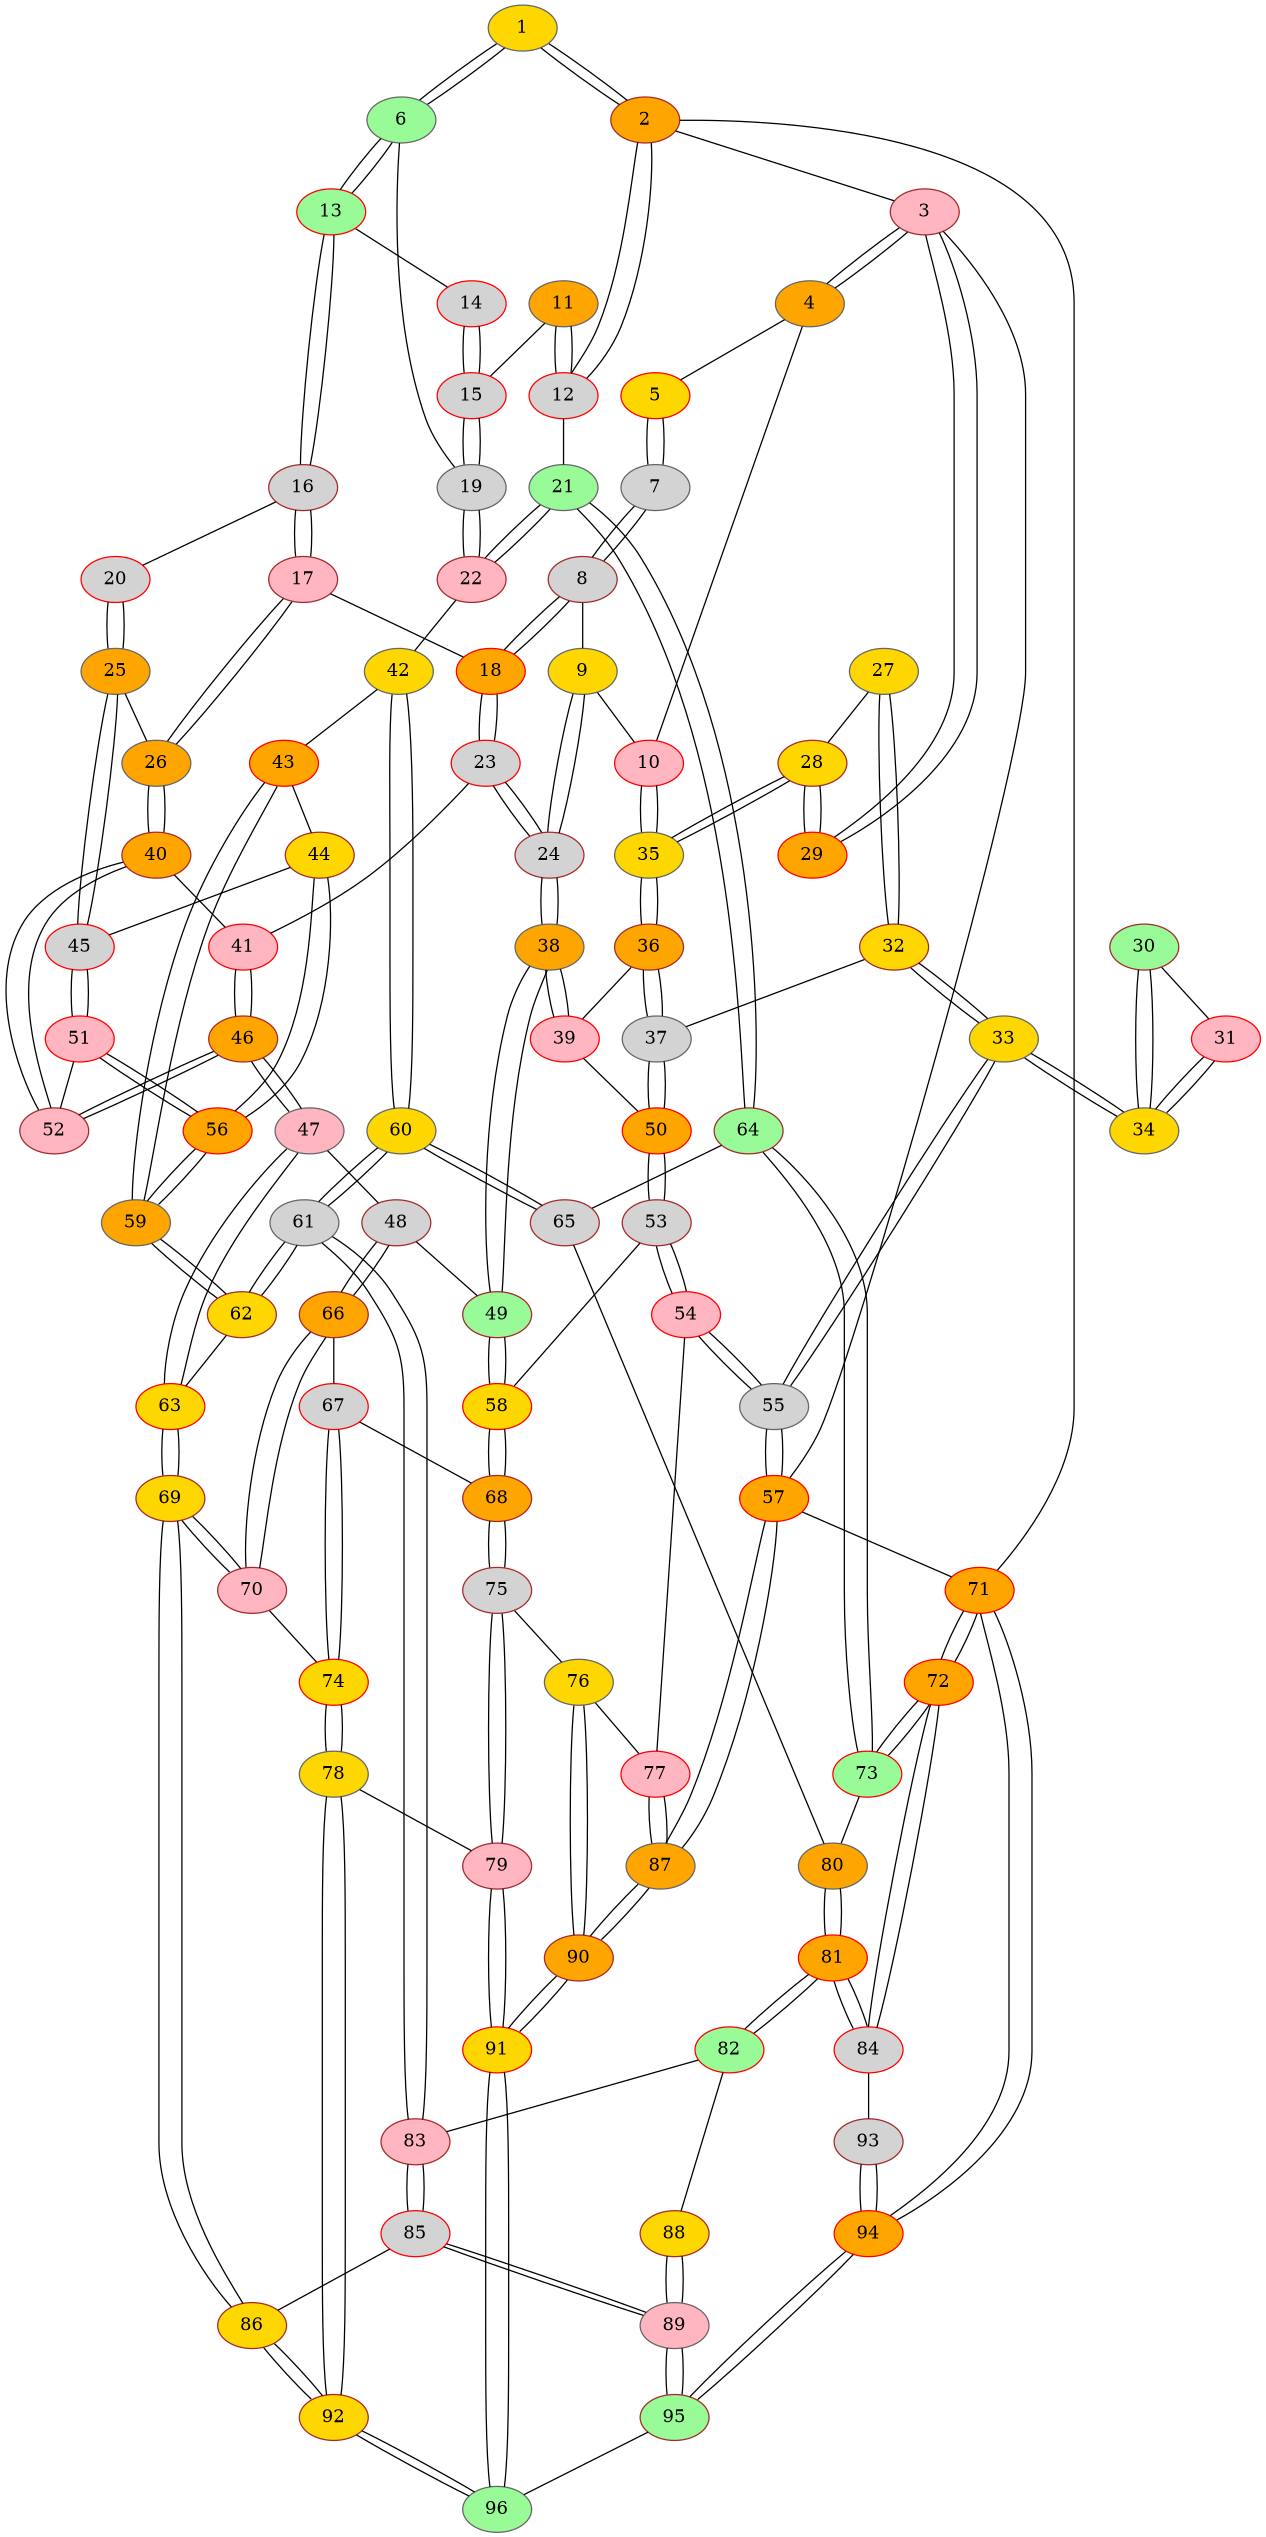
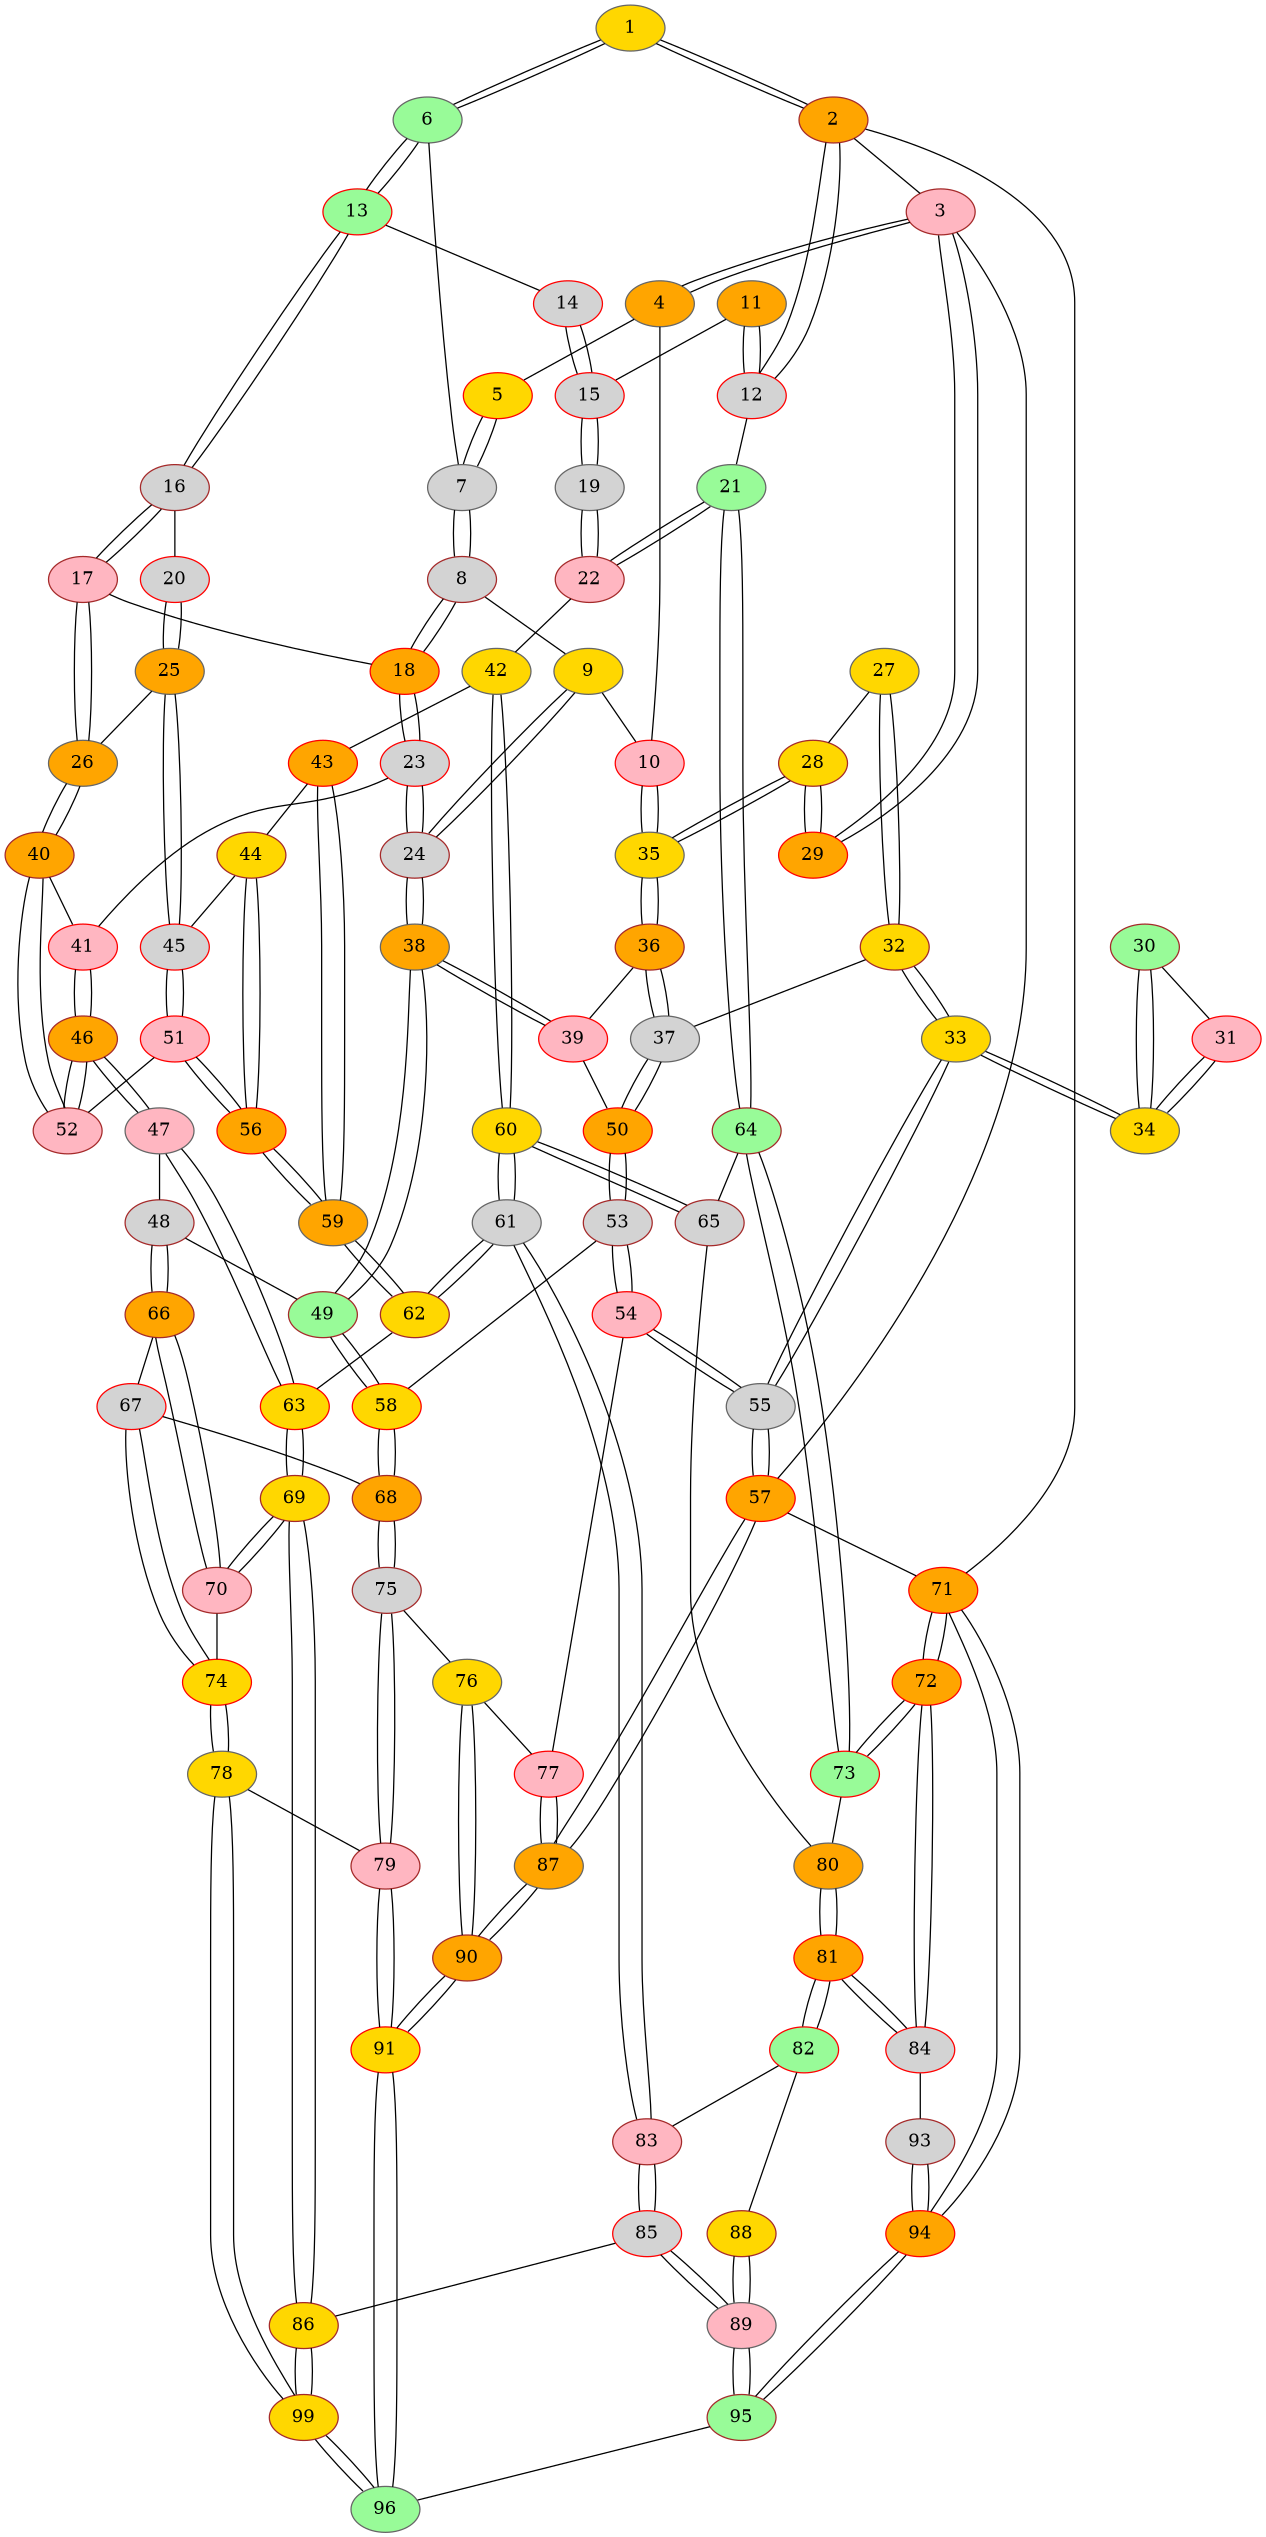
(402, 310) -> (441, 304)
(334, 2417) -> (304, 2417)
